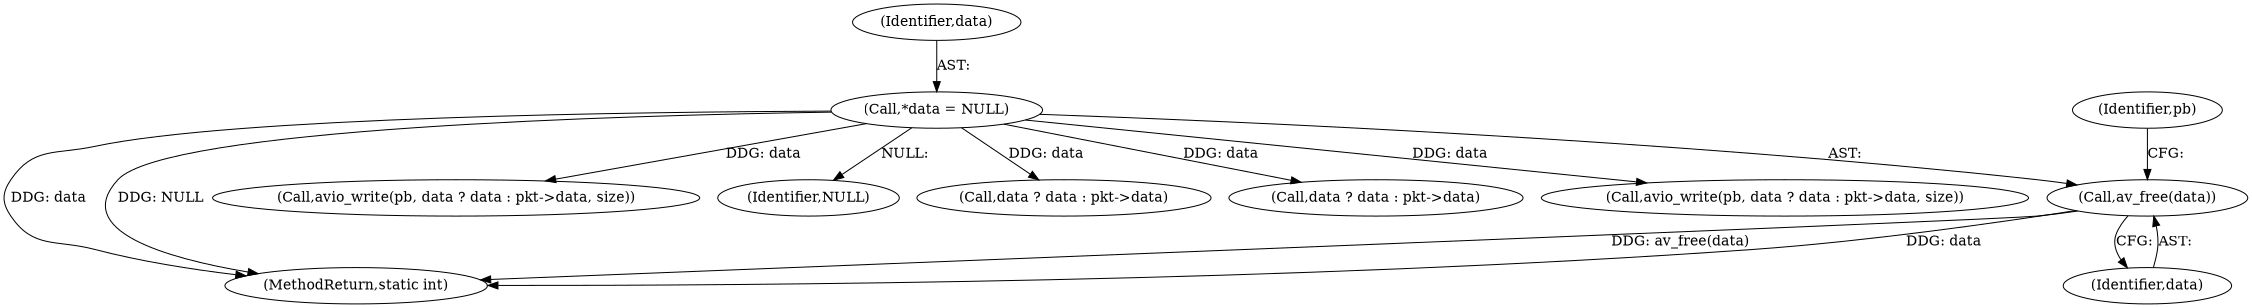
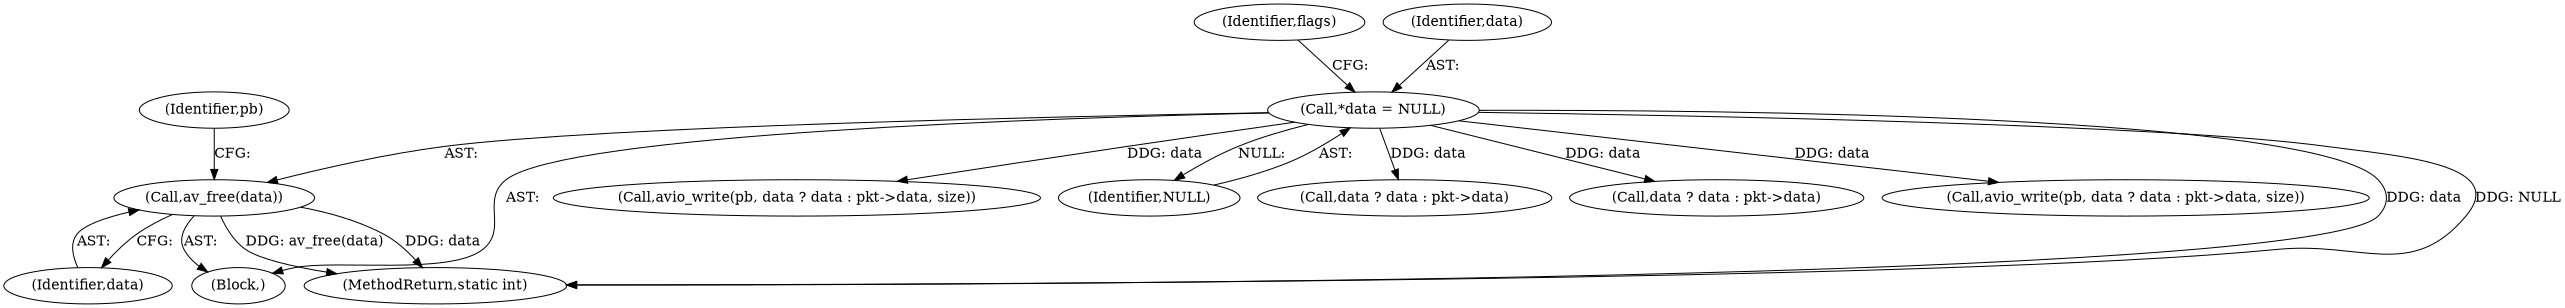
none -> (1280, 22)
none -> (1280, 166)
none -> (238, 286)
